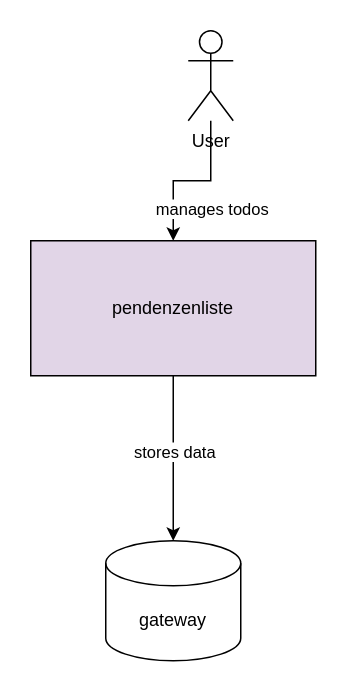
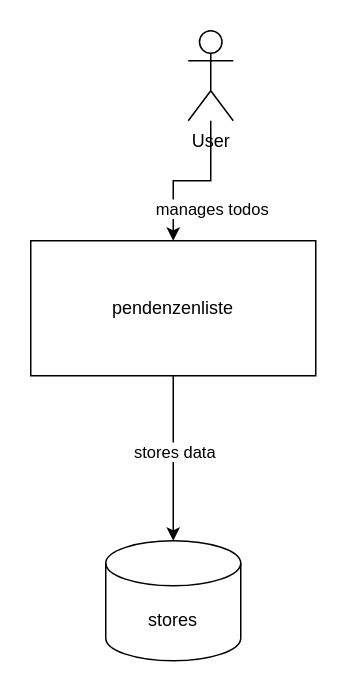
(173, 308) -> (173, 308)
(173, 620) -> (173, 620)
